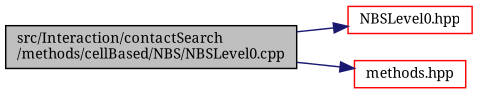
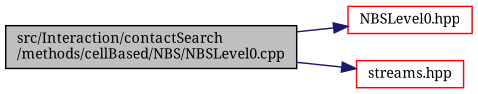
(410, 74) -> (410, 74)
